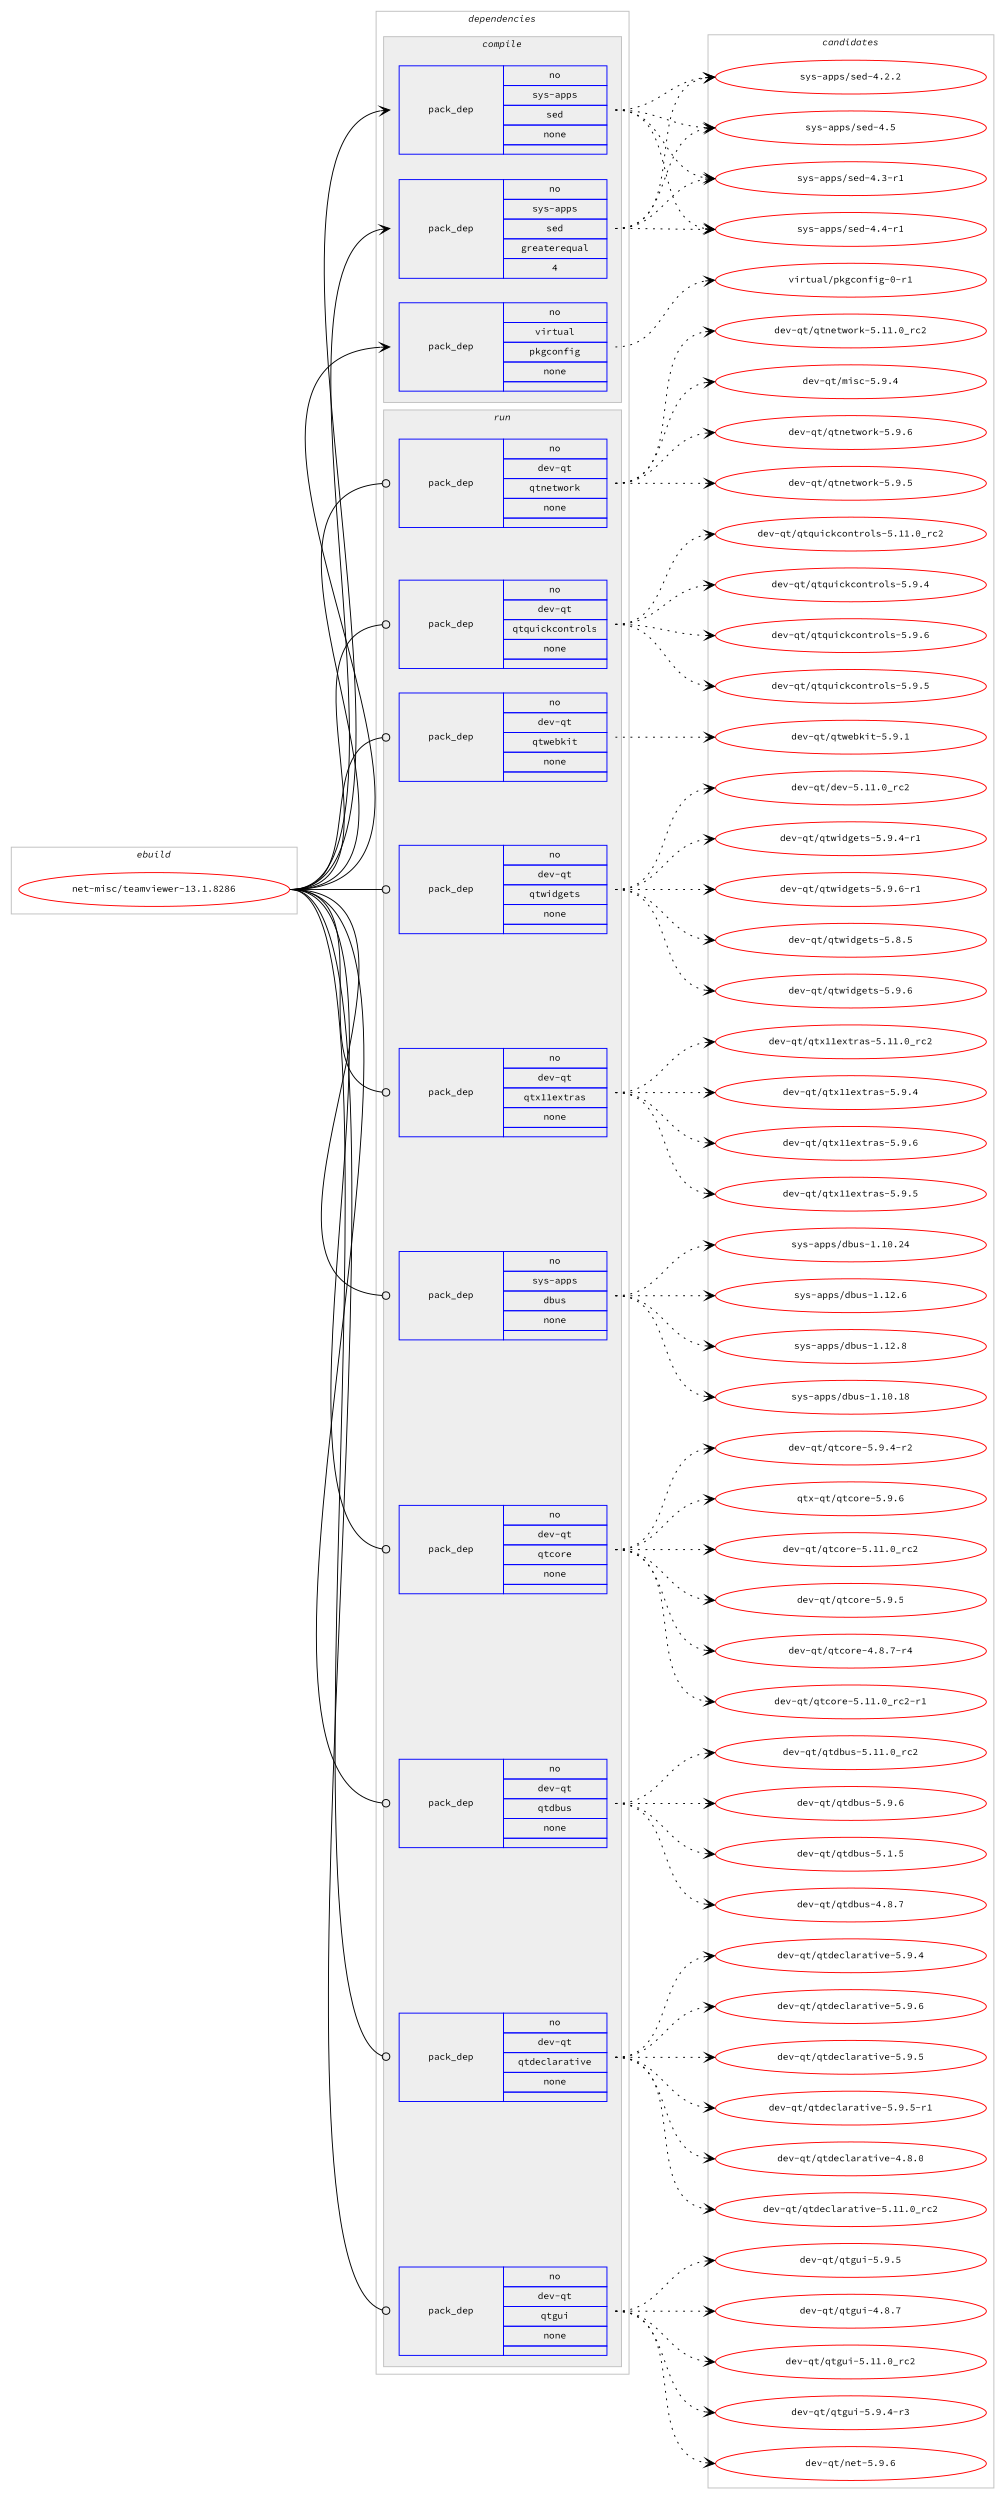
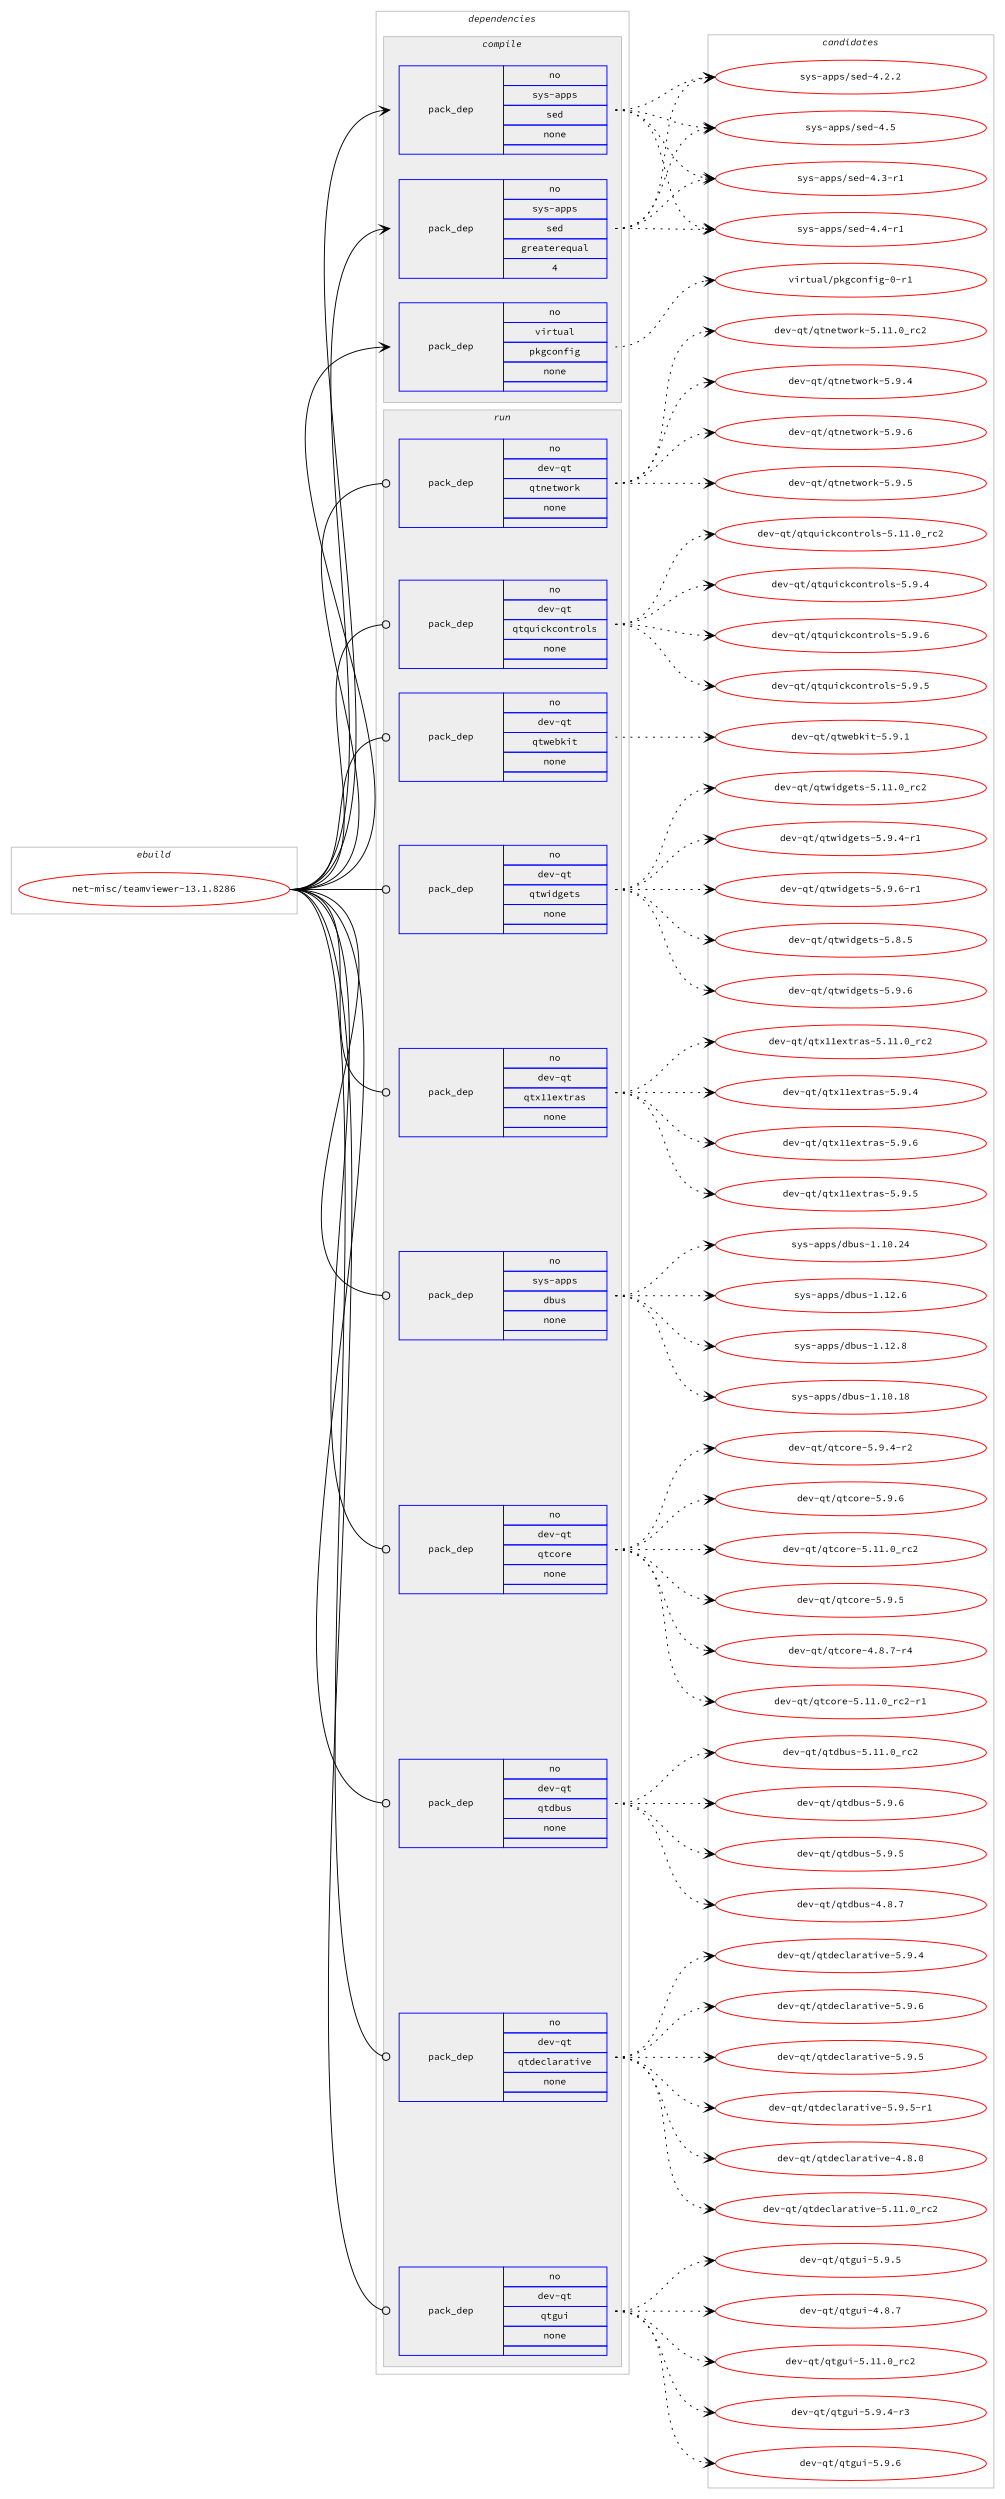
(851, 382) -> (851, 382)
(851, 788) -> (851, 788)
(851, 1499) -> (851, 1499)
(851, 1854) -> (851, 1854)
(851, 2464) -> (851, 2464)
